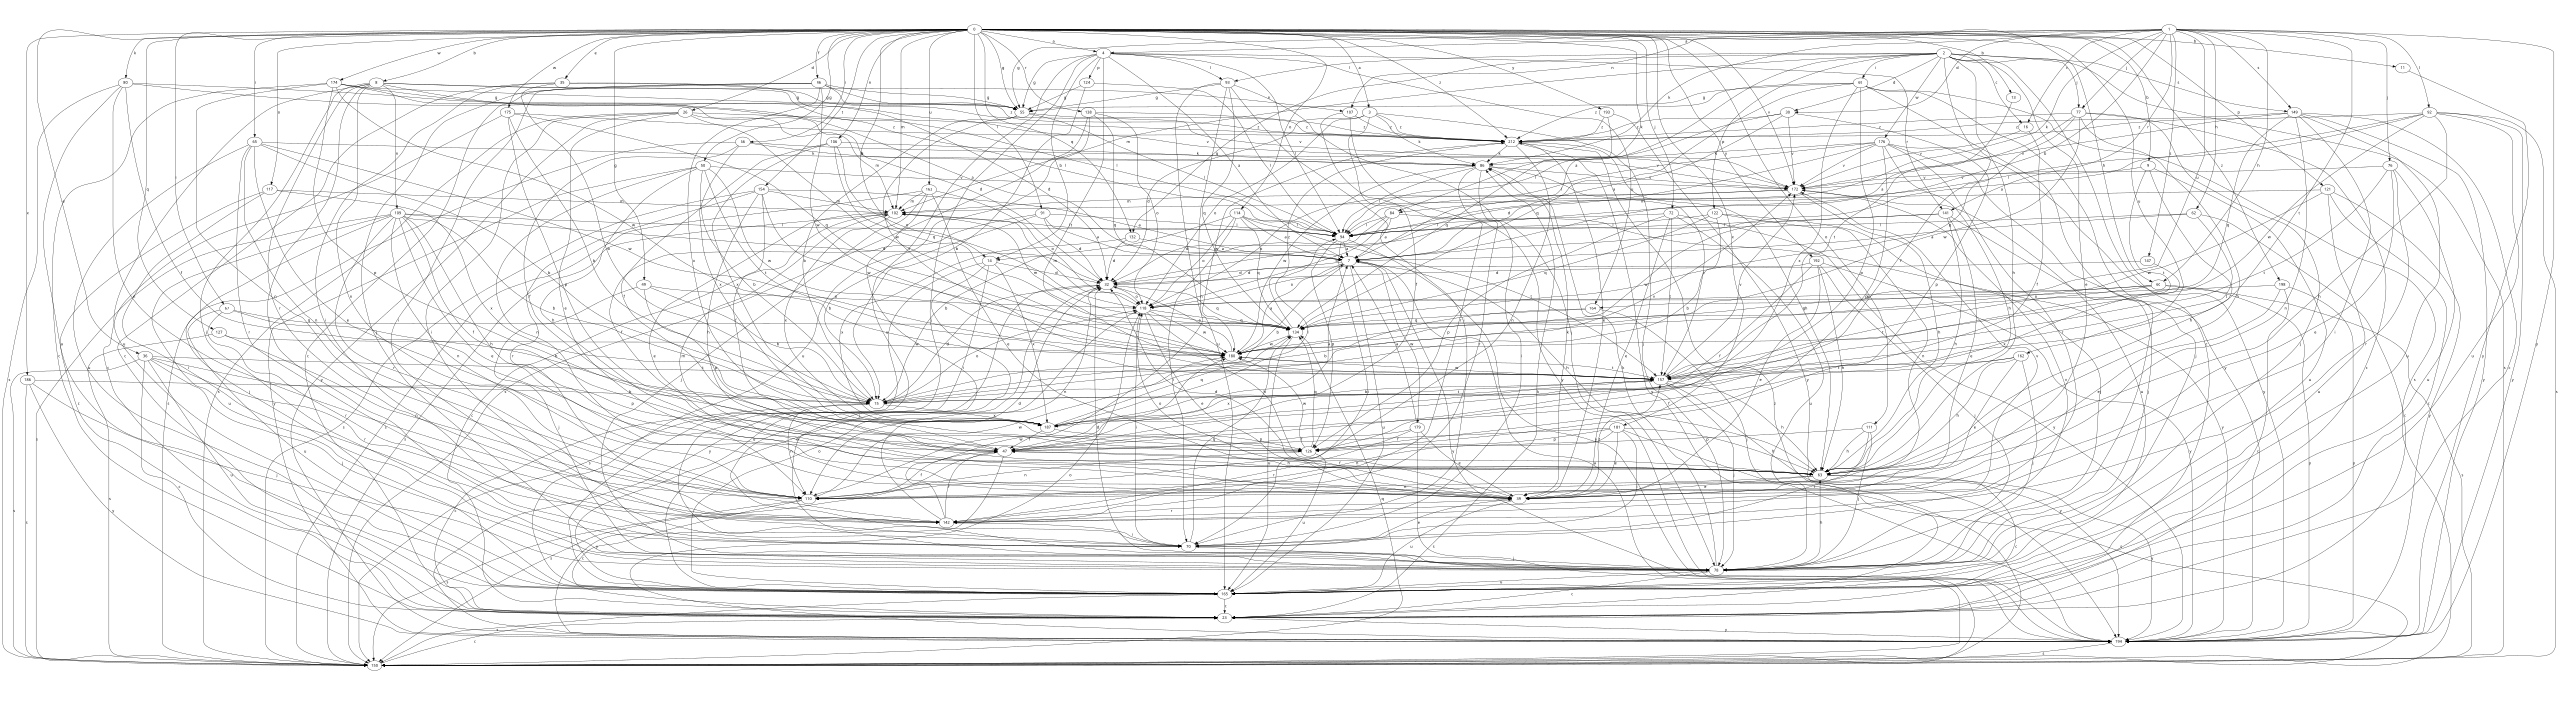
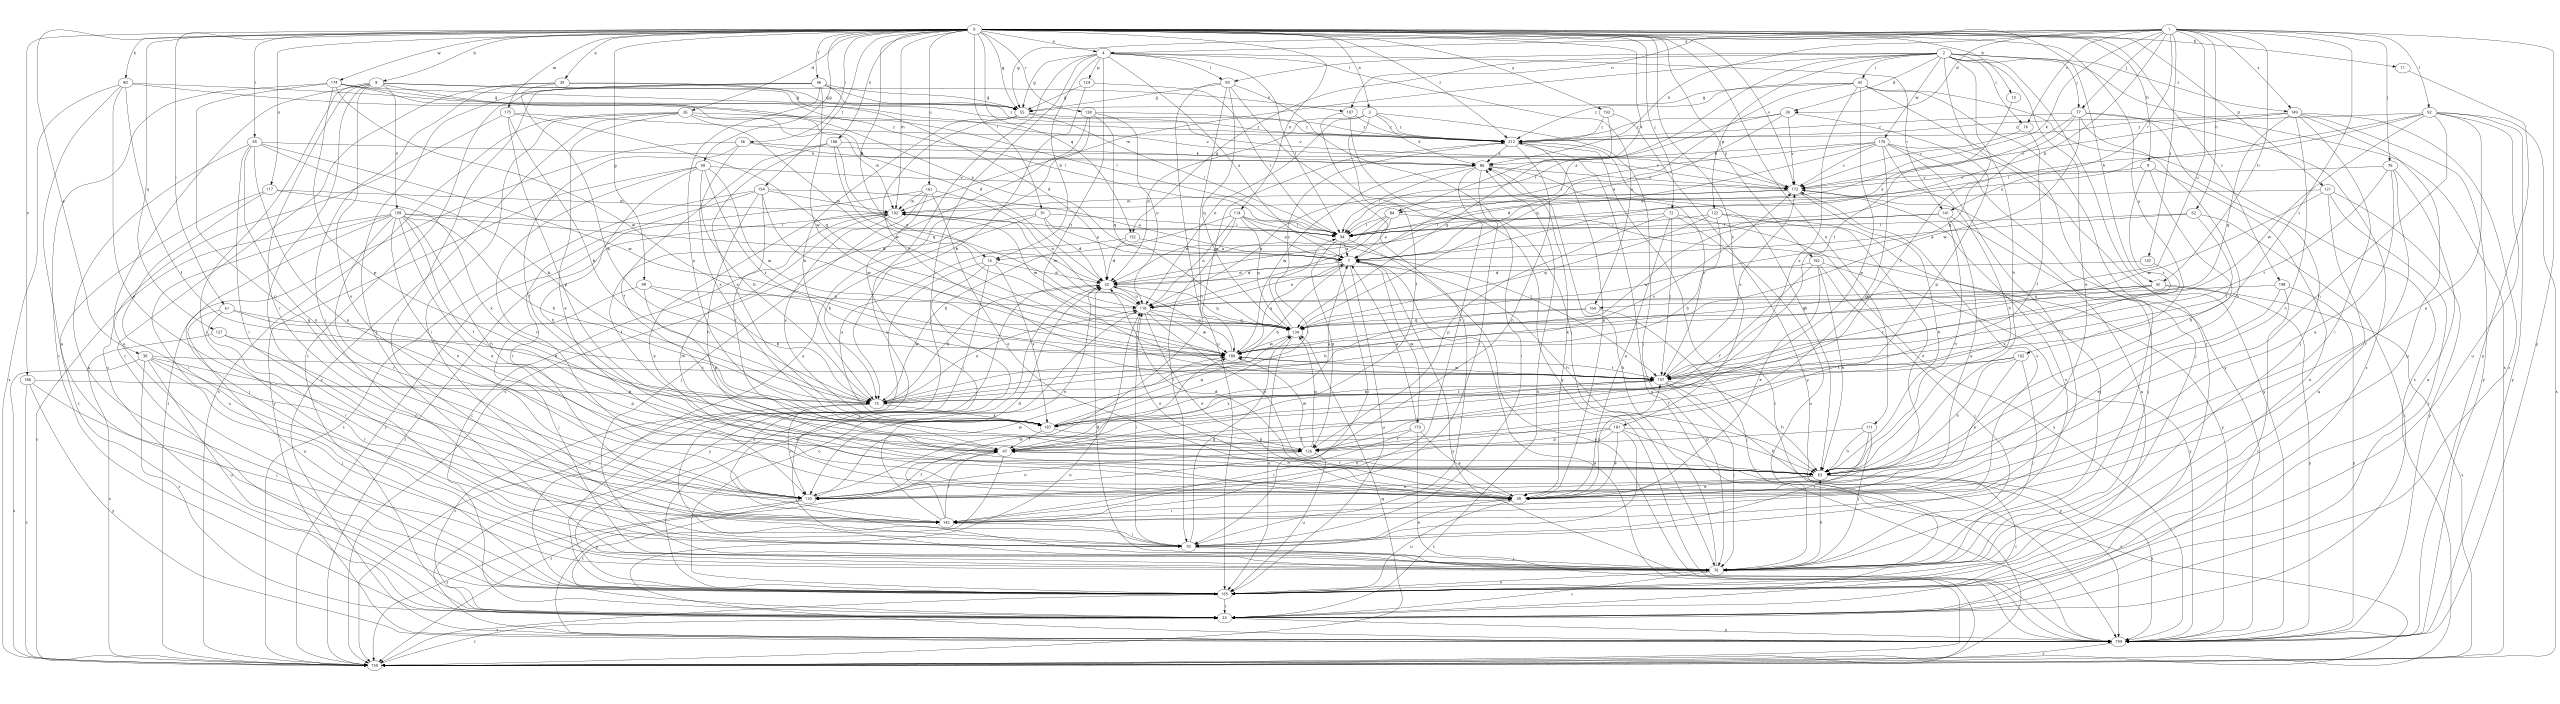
none -> (2114, 453)
